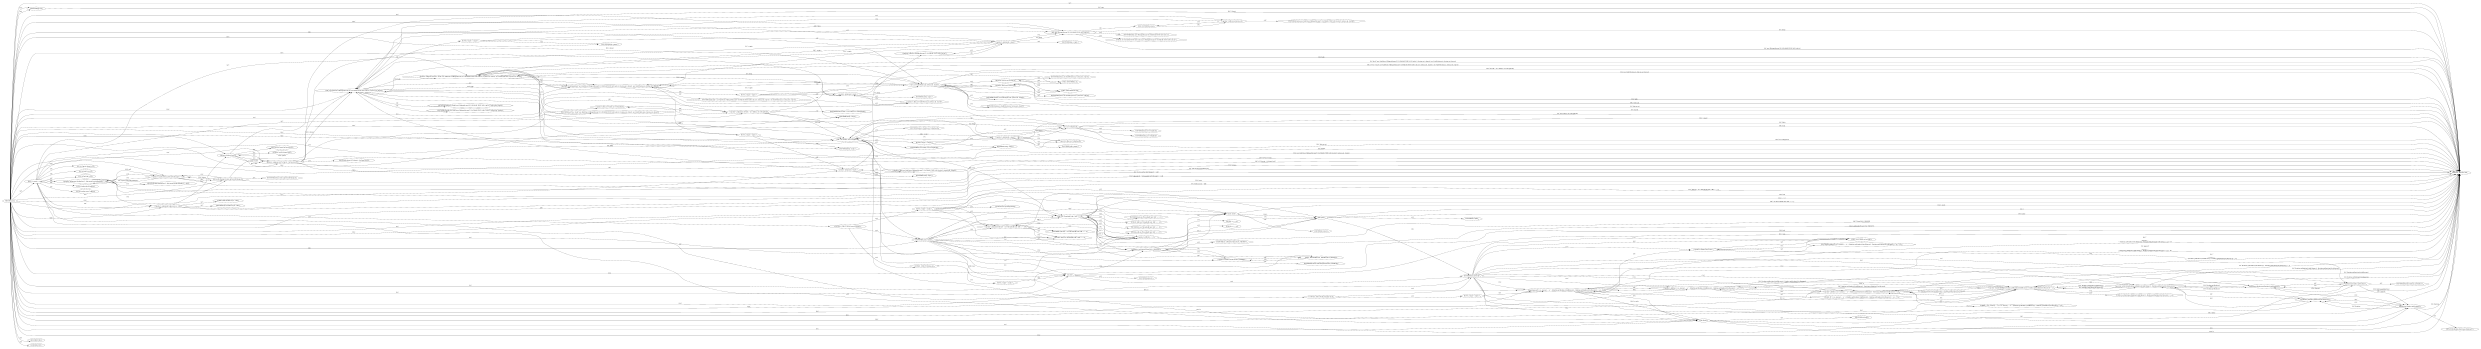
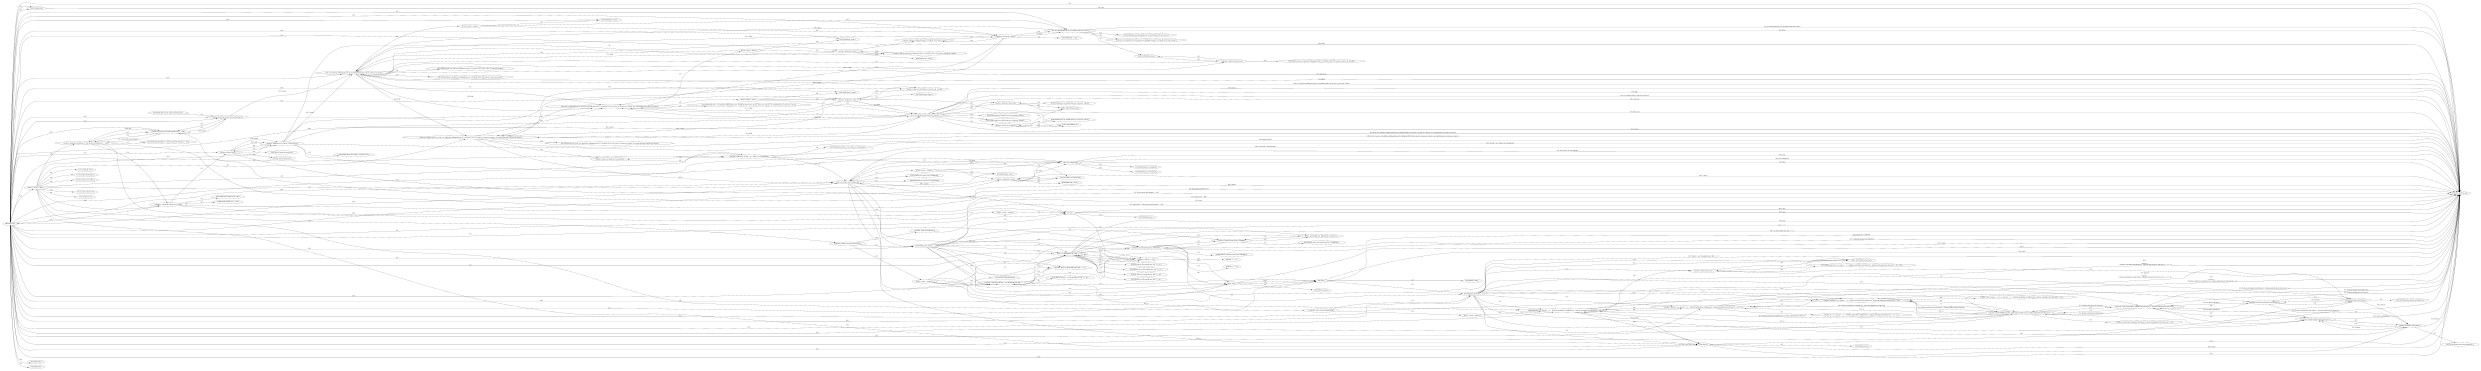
(255, 179) -> (198, 115)
(82, 218) -> (89, 217)
